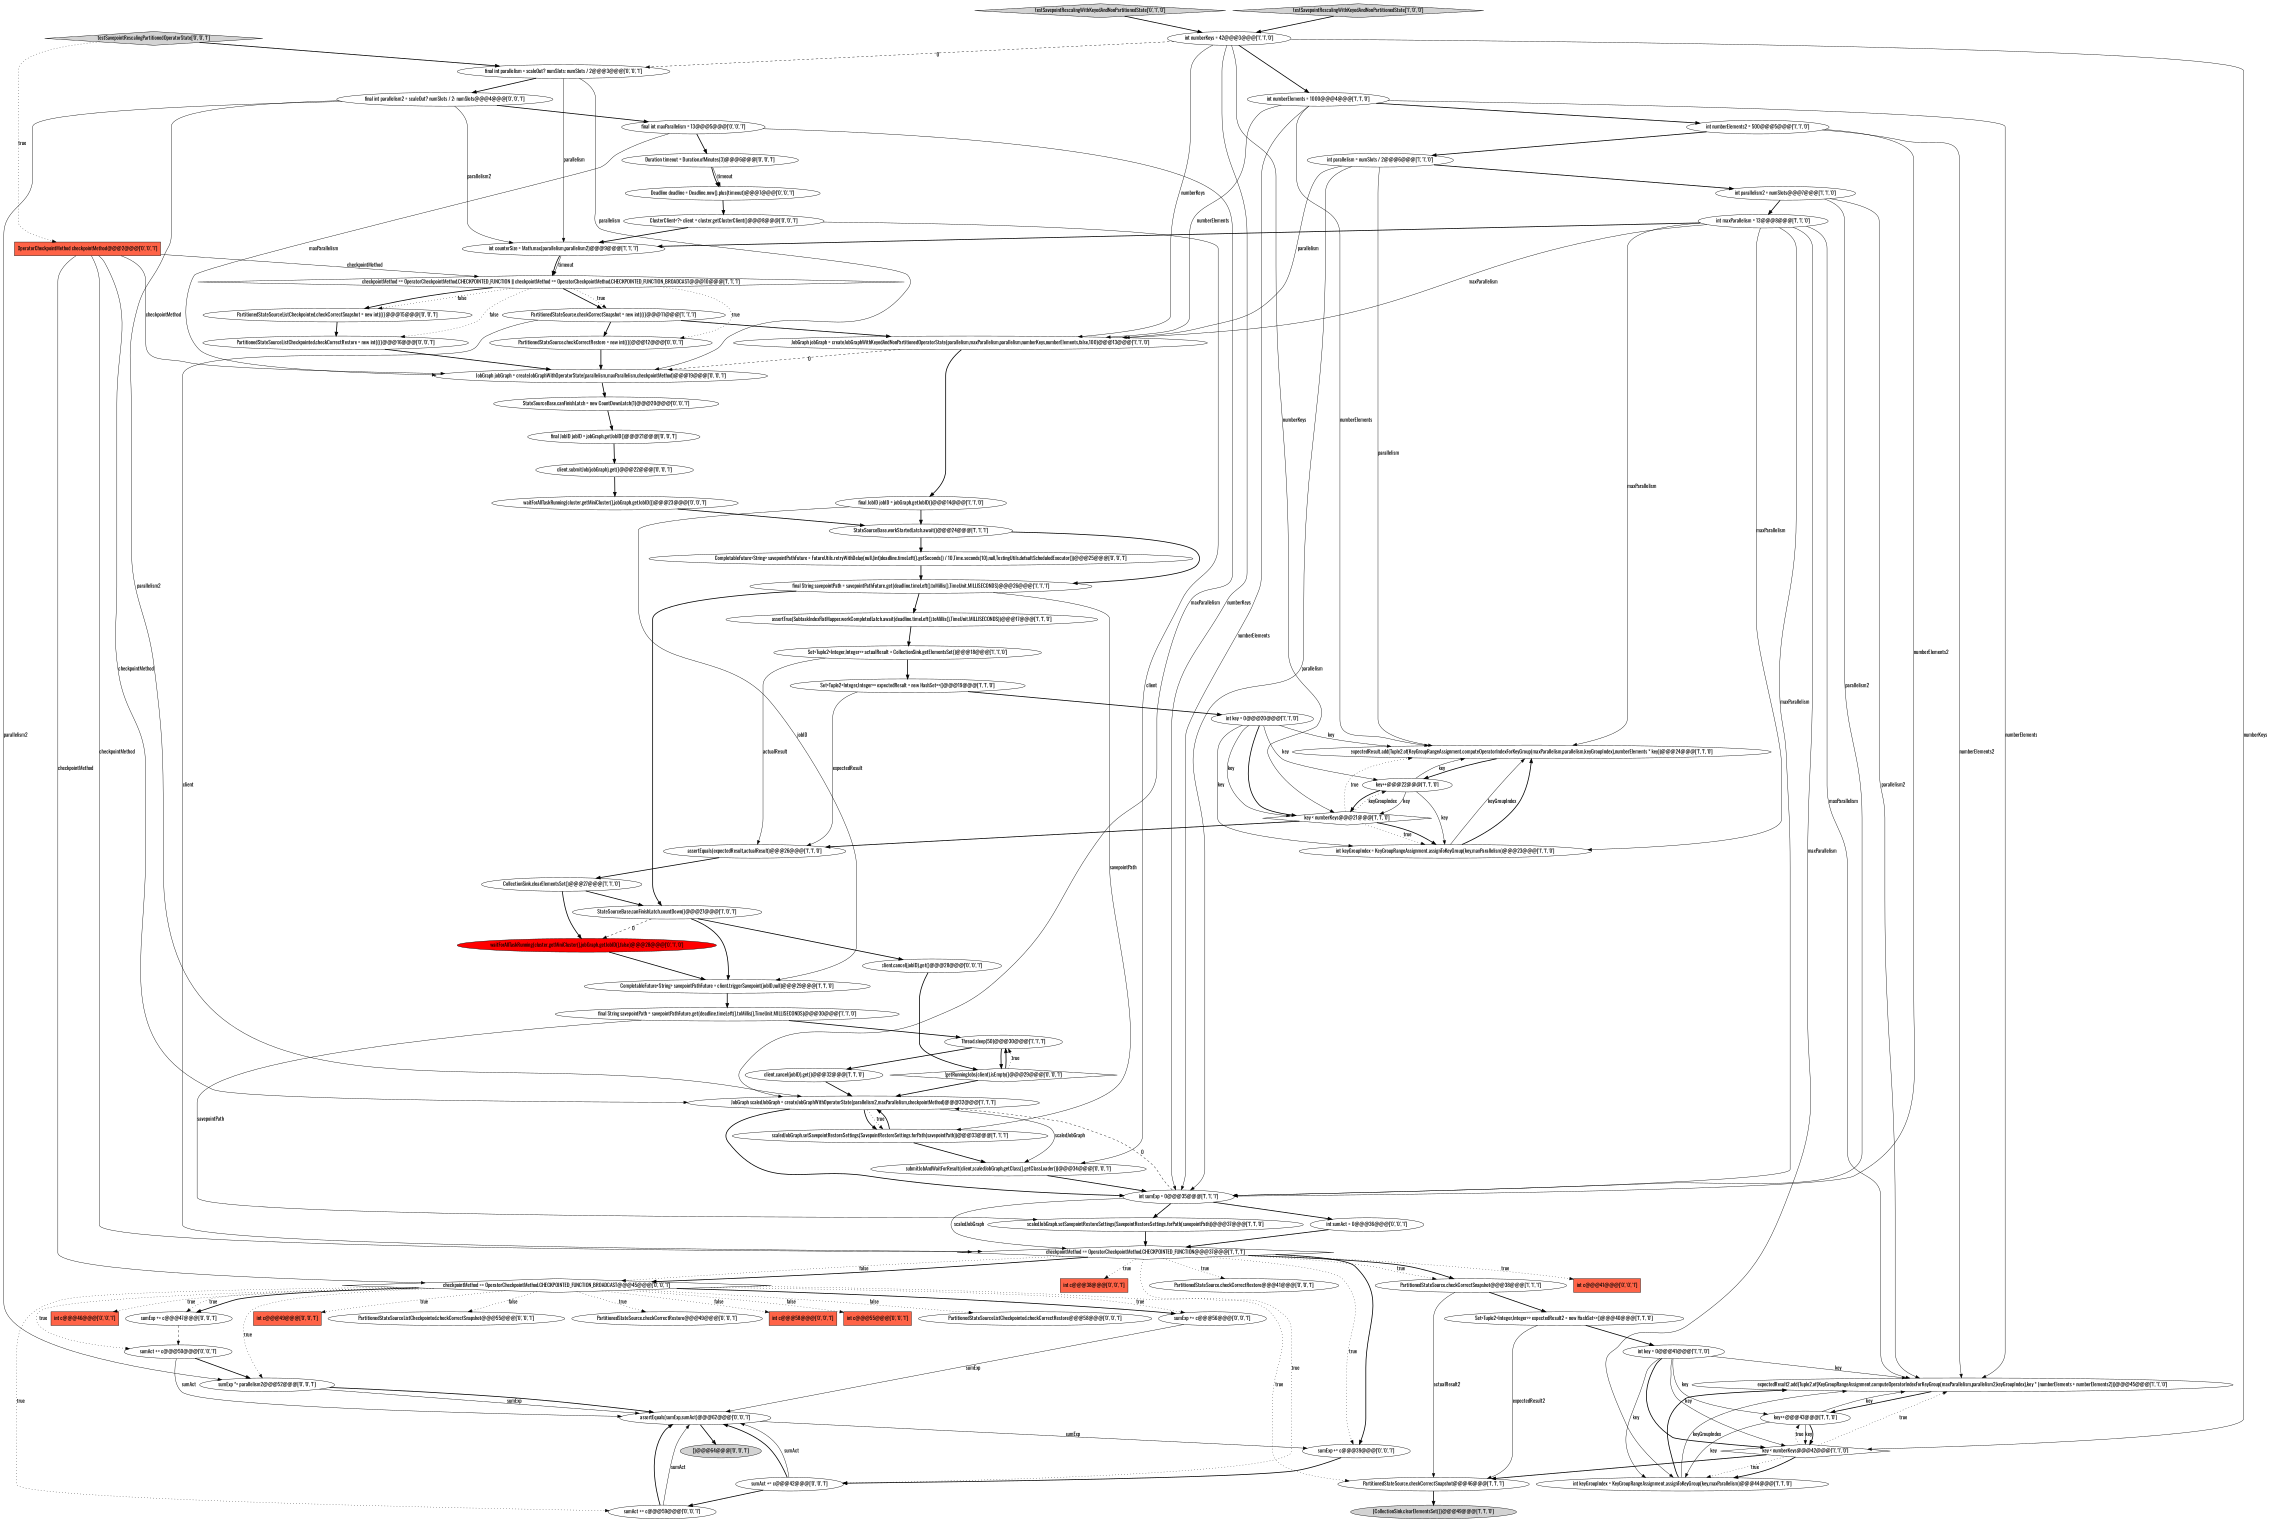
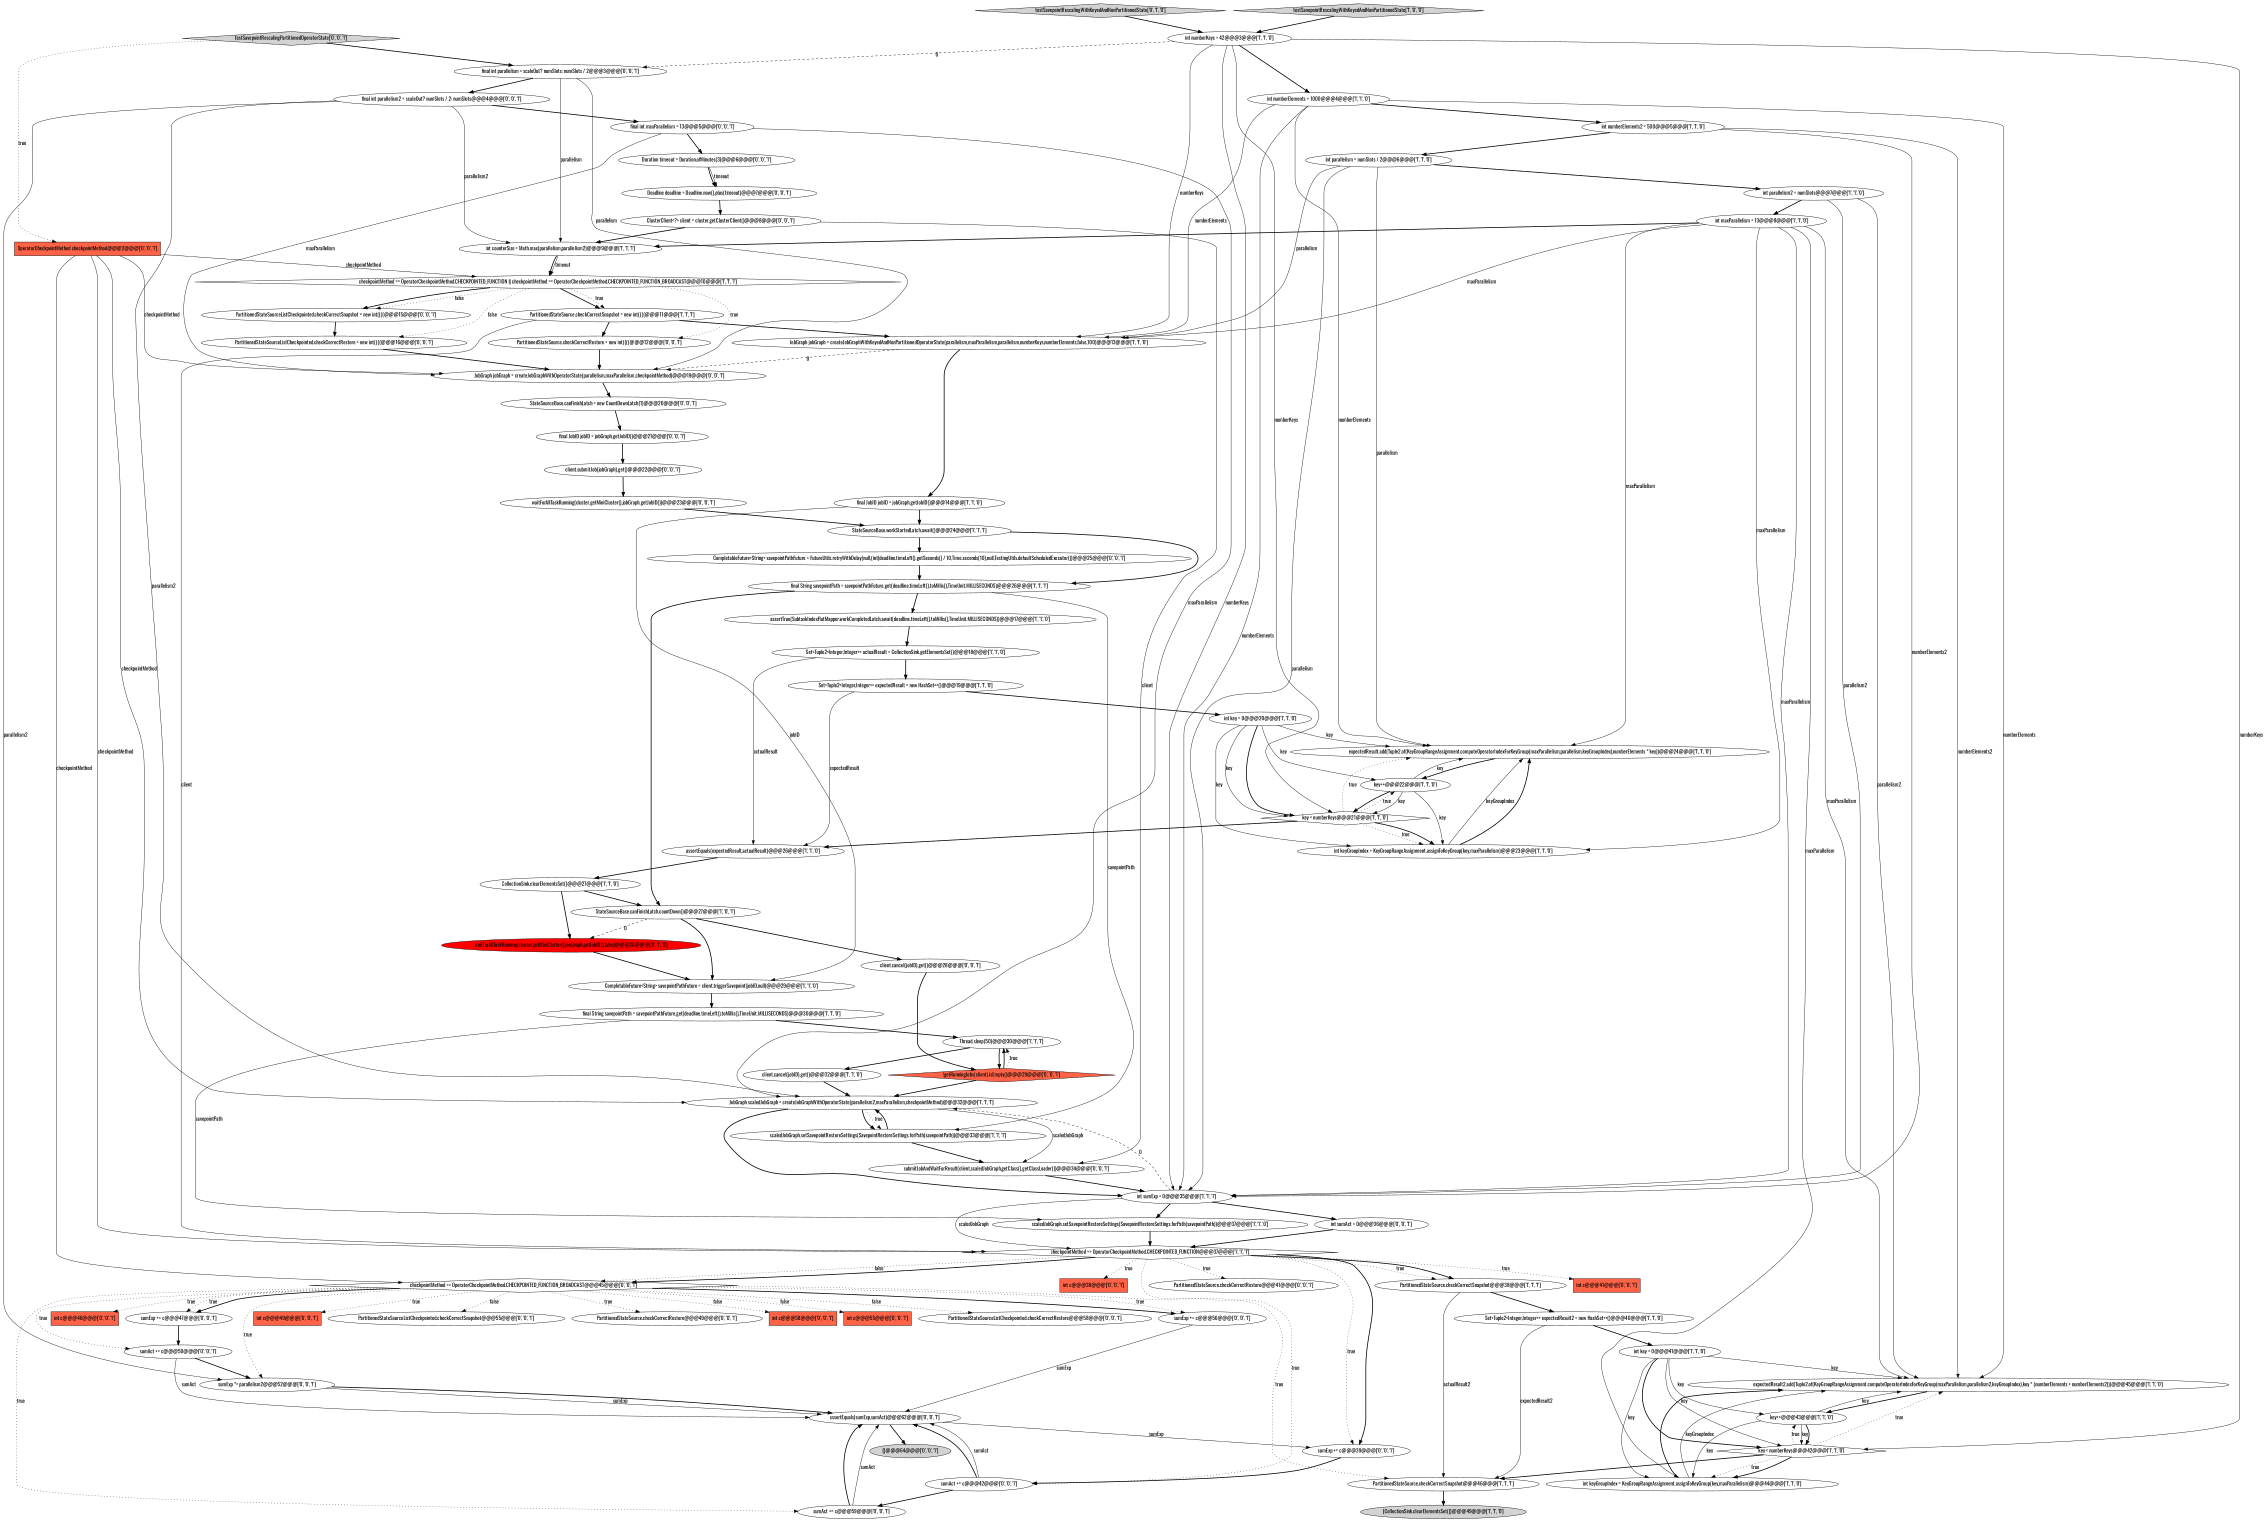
(1383, 802) -> (1387, 802)
(1004, 1075) -> (1002, 1075)
(179, 1333) -> (179, 1333)
